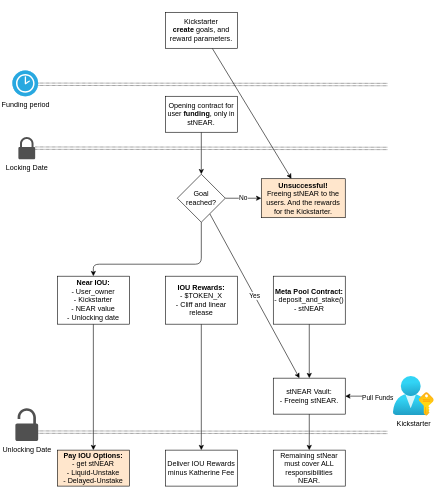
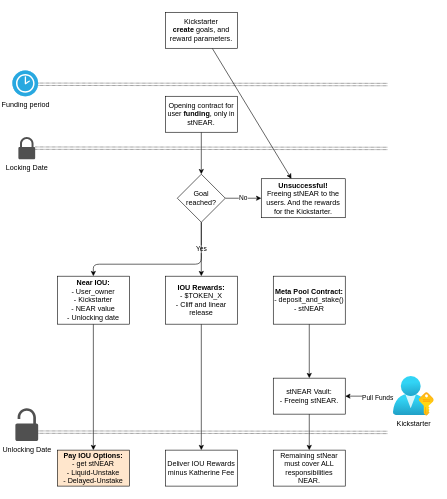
(303, 198) -> (303, 198)
(254, 295) -> (201, 270)
